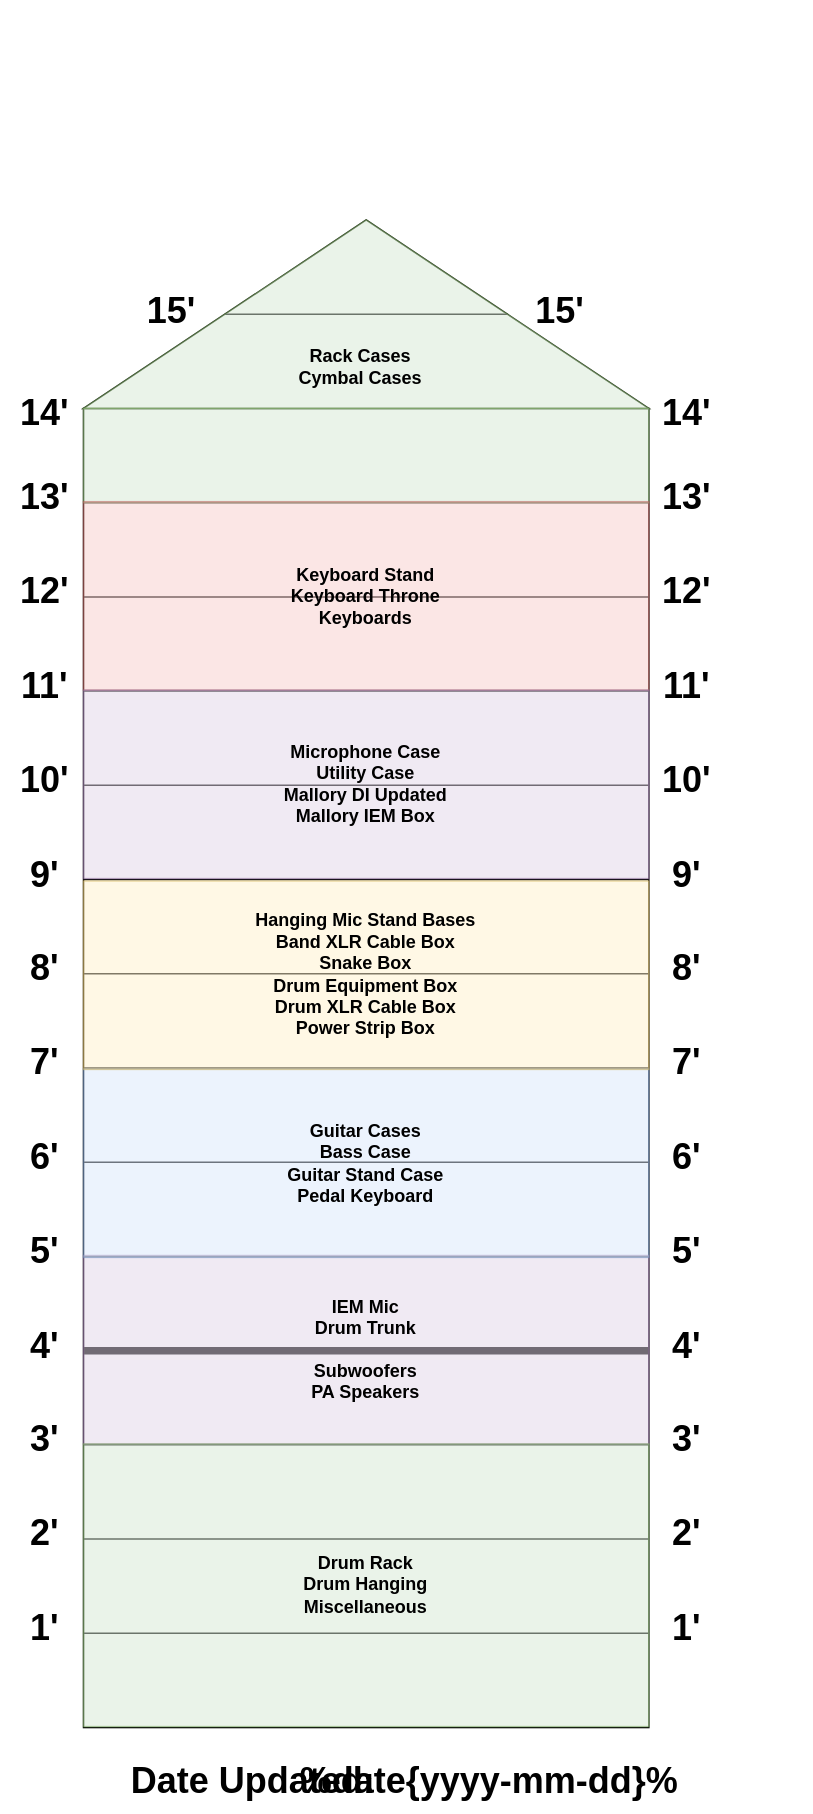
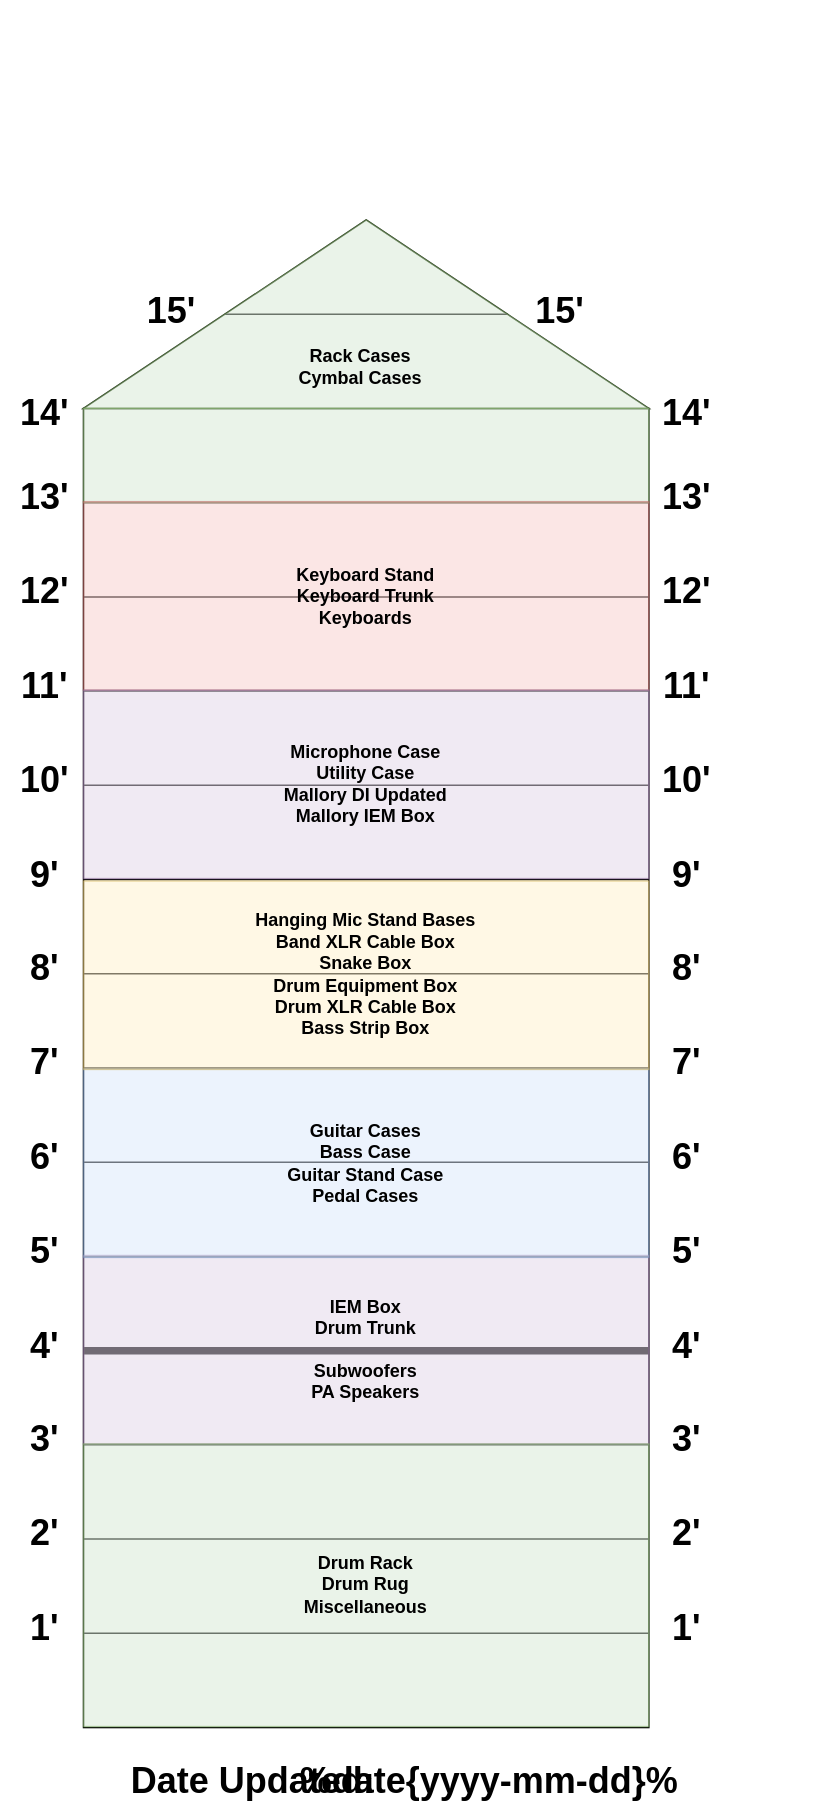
(366, 596) -> (366, 596)
(366, 974) -> (366, 974)
(366, 1163) -> (366, 1163)
(366, 1349) -> (366, 1349)
(366, 1585) -> (366, 1585)
